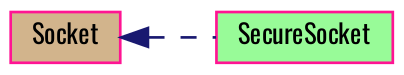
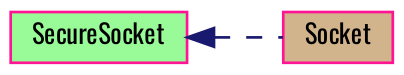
(182, 37) -> (249, 37)
